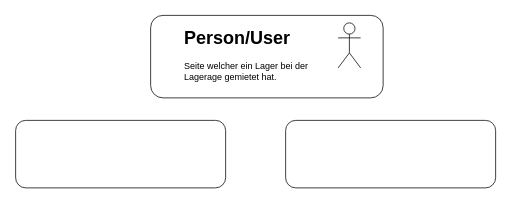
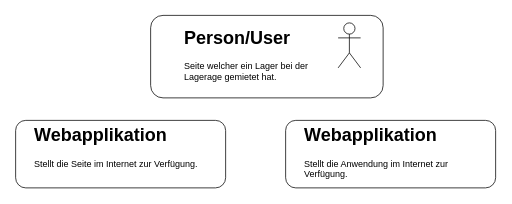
none -> (124, 150)
none -> (394, 150)
